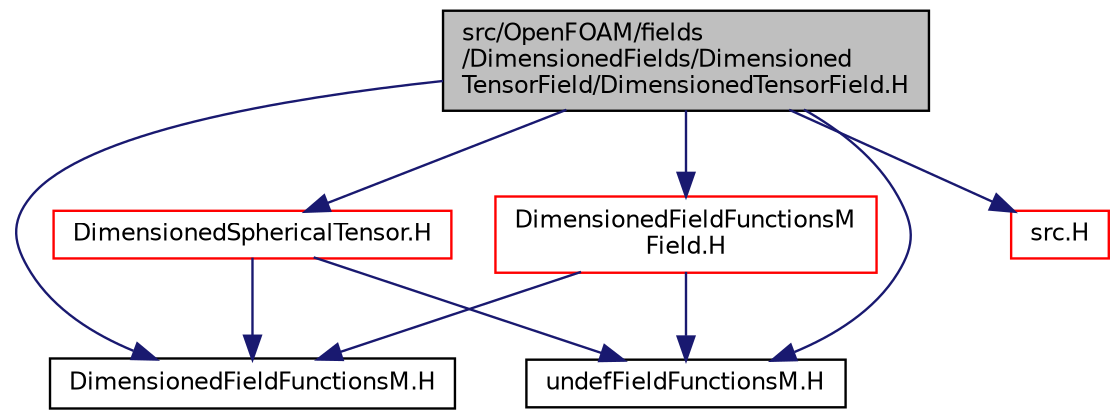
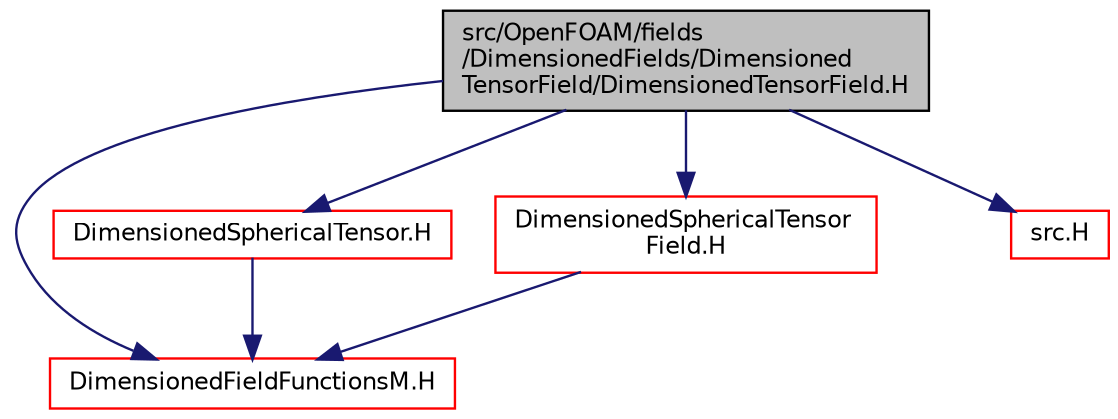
(686, 235) -> (686, 235)
(252, 383) -> (252, 383)
(686, 383) -> none
